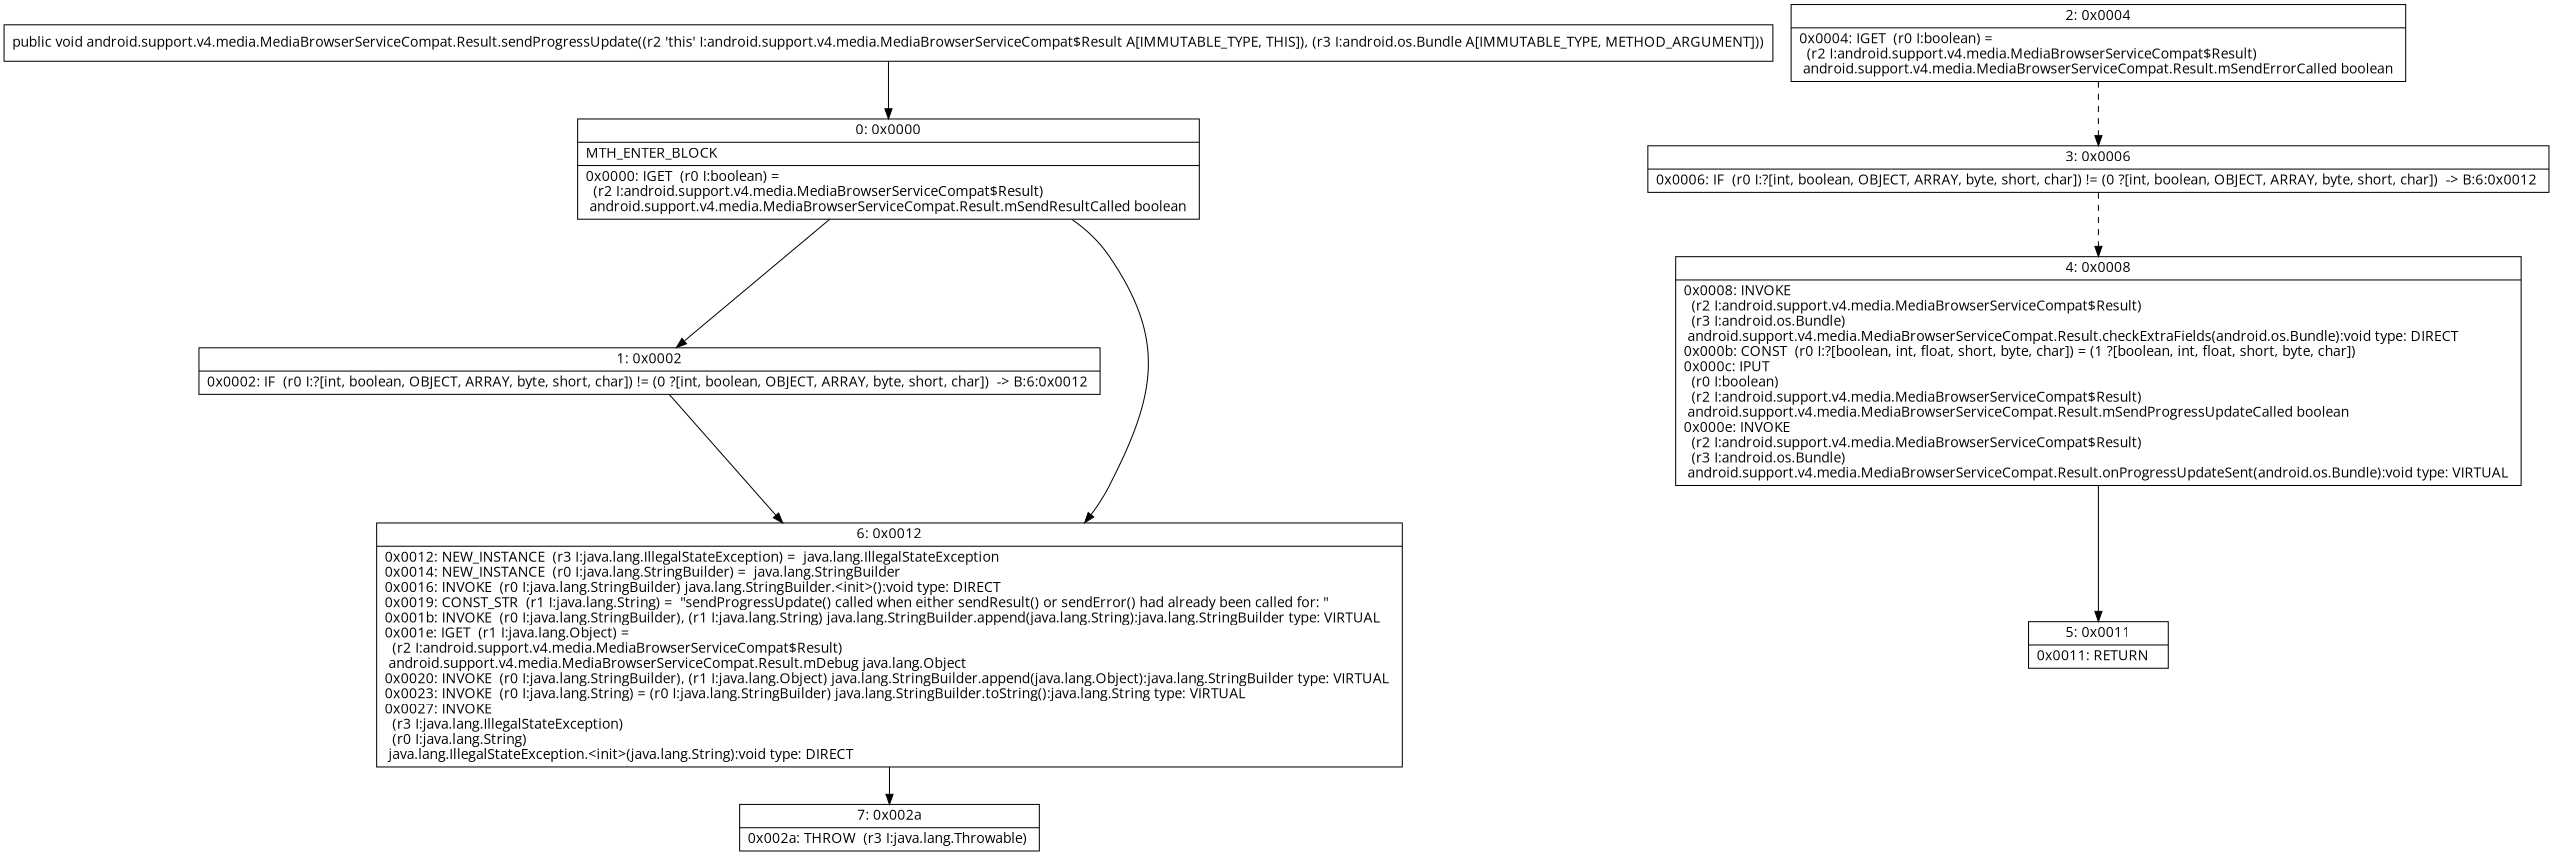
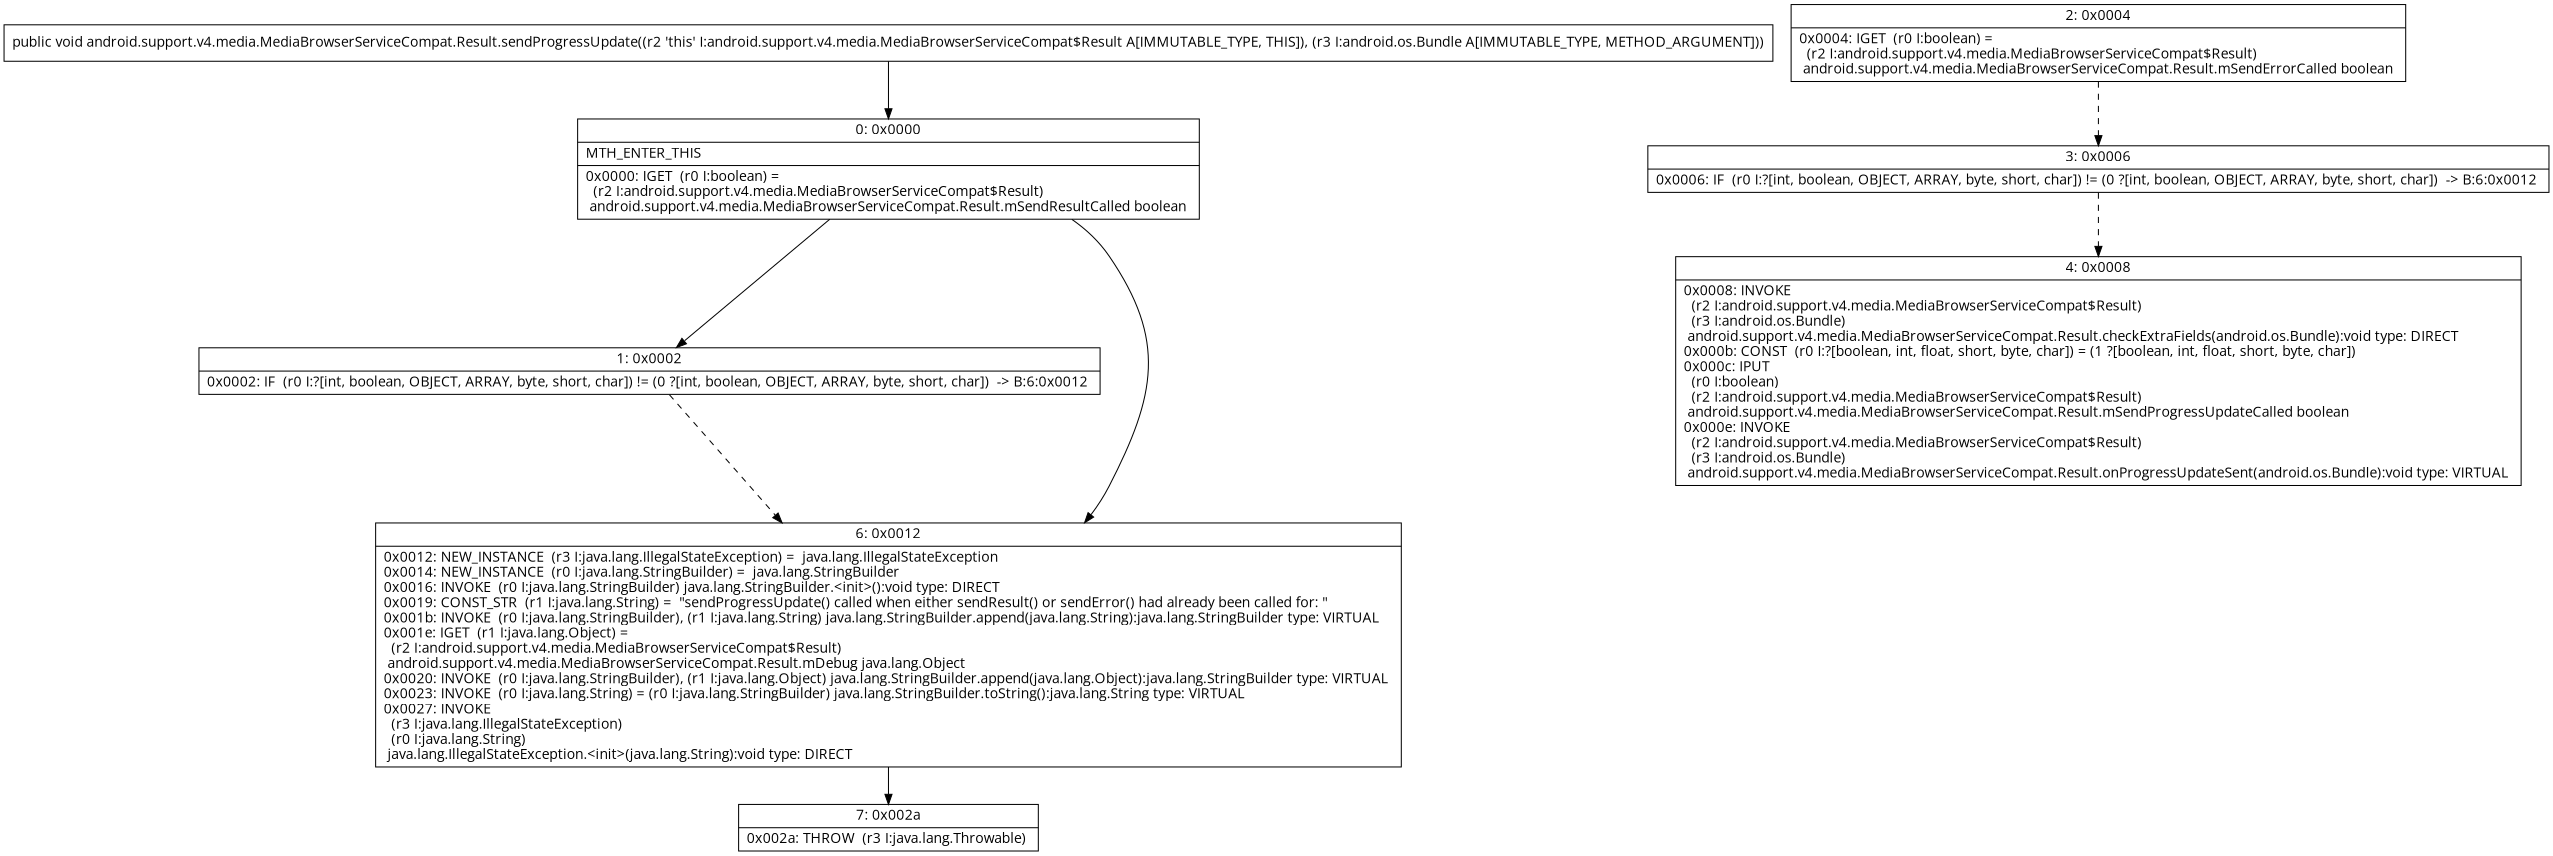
(652, 153) -> (644, 153)
(723, 455) -> (722, 455)
(2098, 645) -> none
